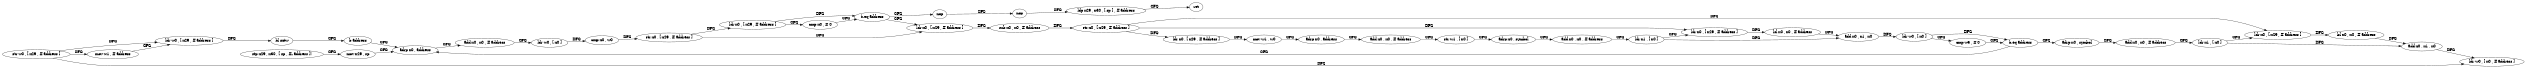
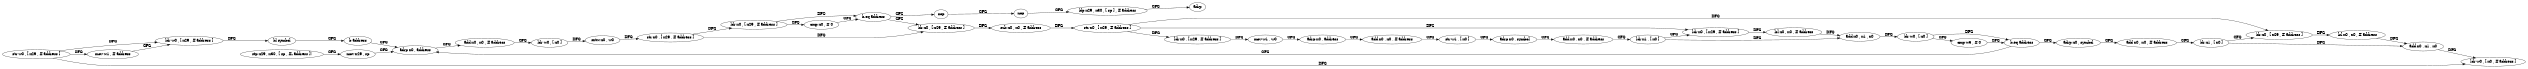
(1196, 7) -> (1198, 7)
(602, 40) -> (603, 40)
(282, 41) -> (282, 41)
